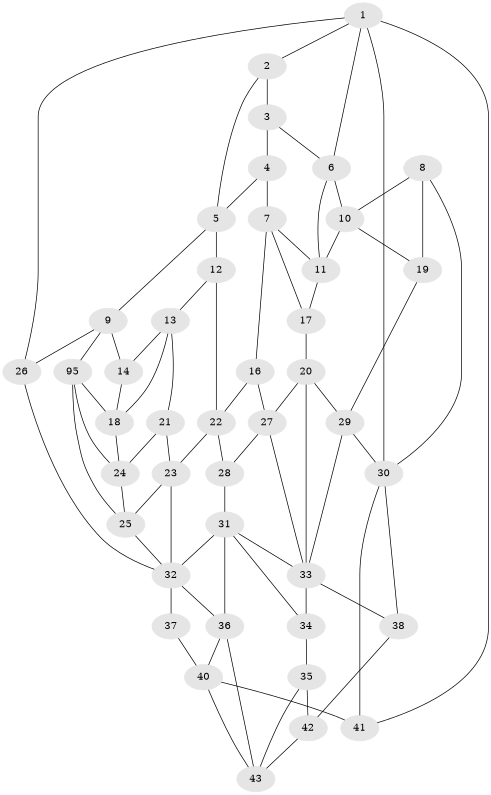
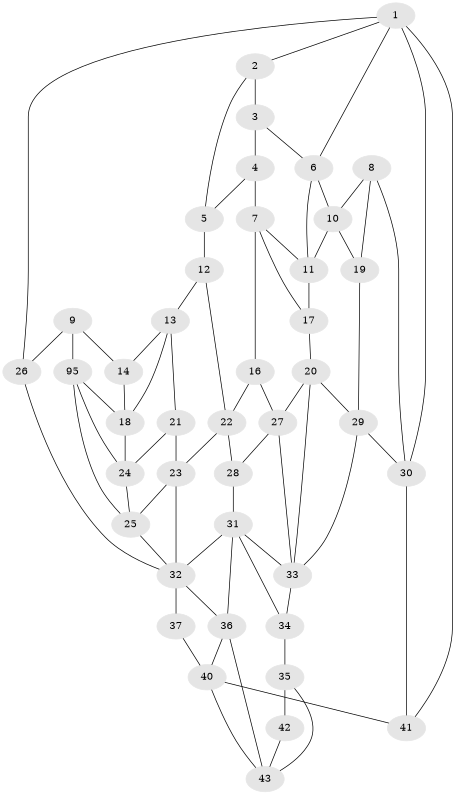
(162, 270) -> none
(399, 626) -> none
